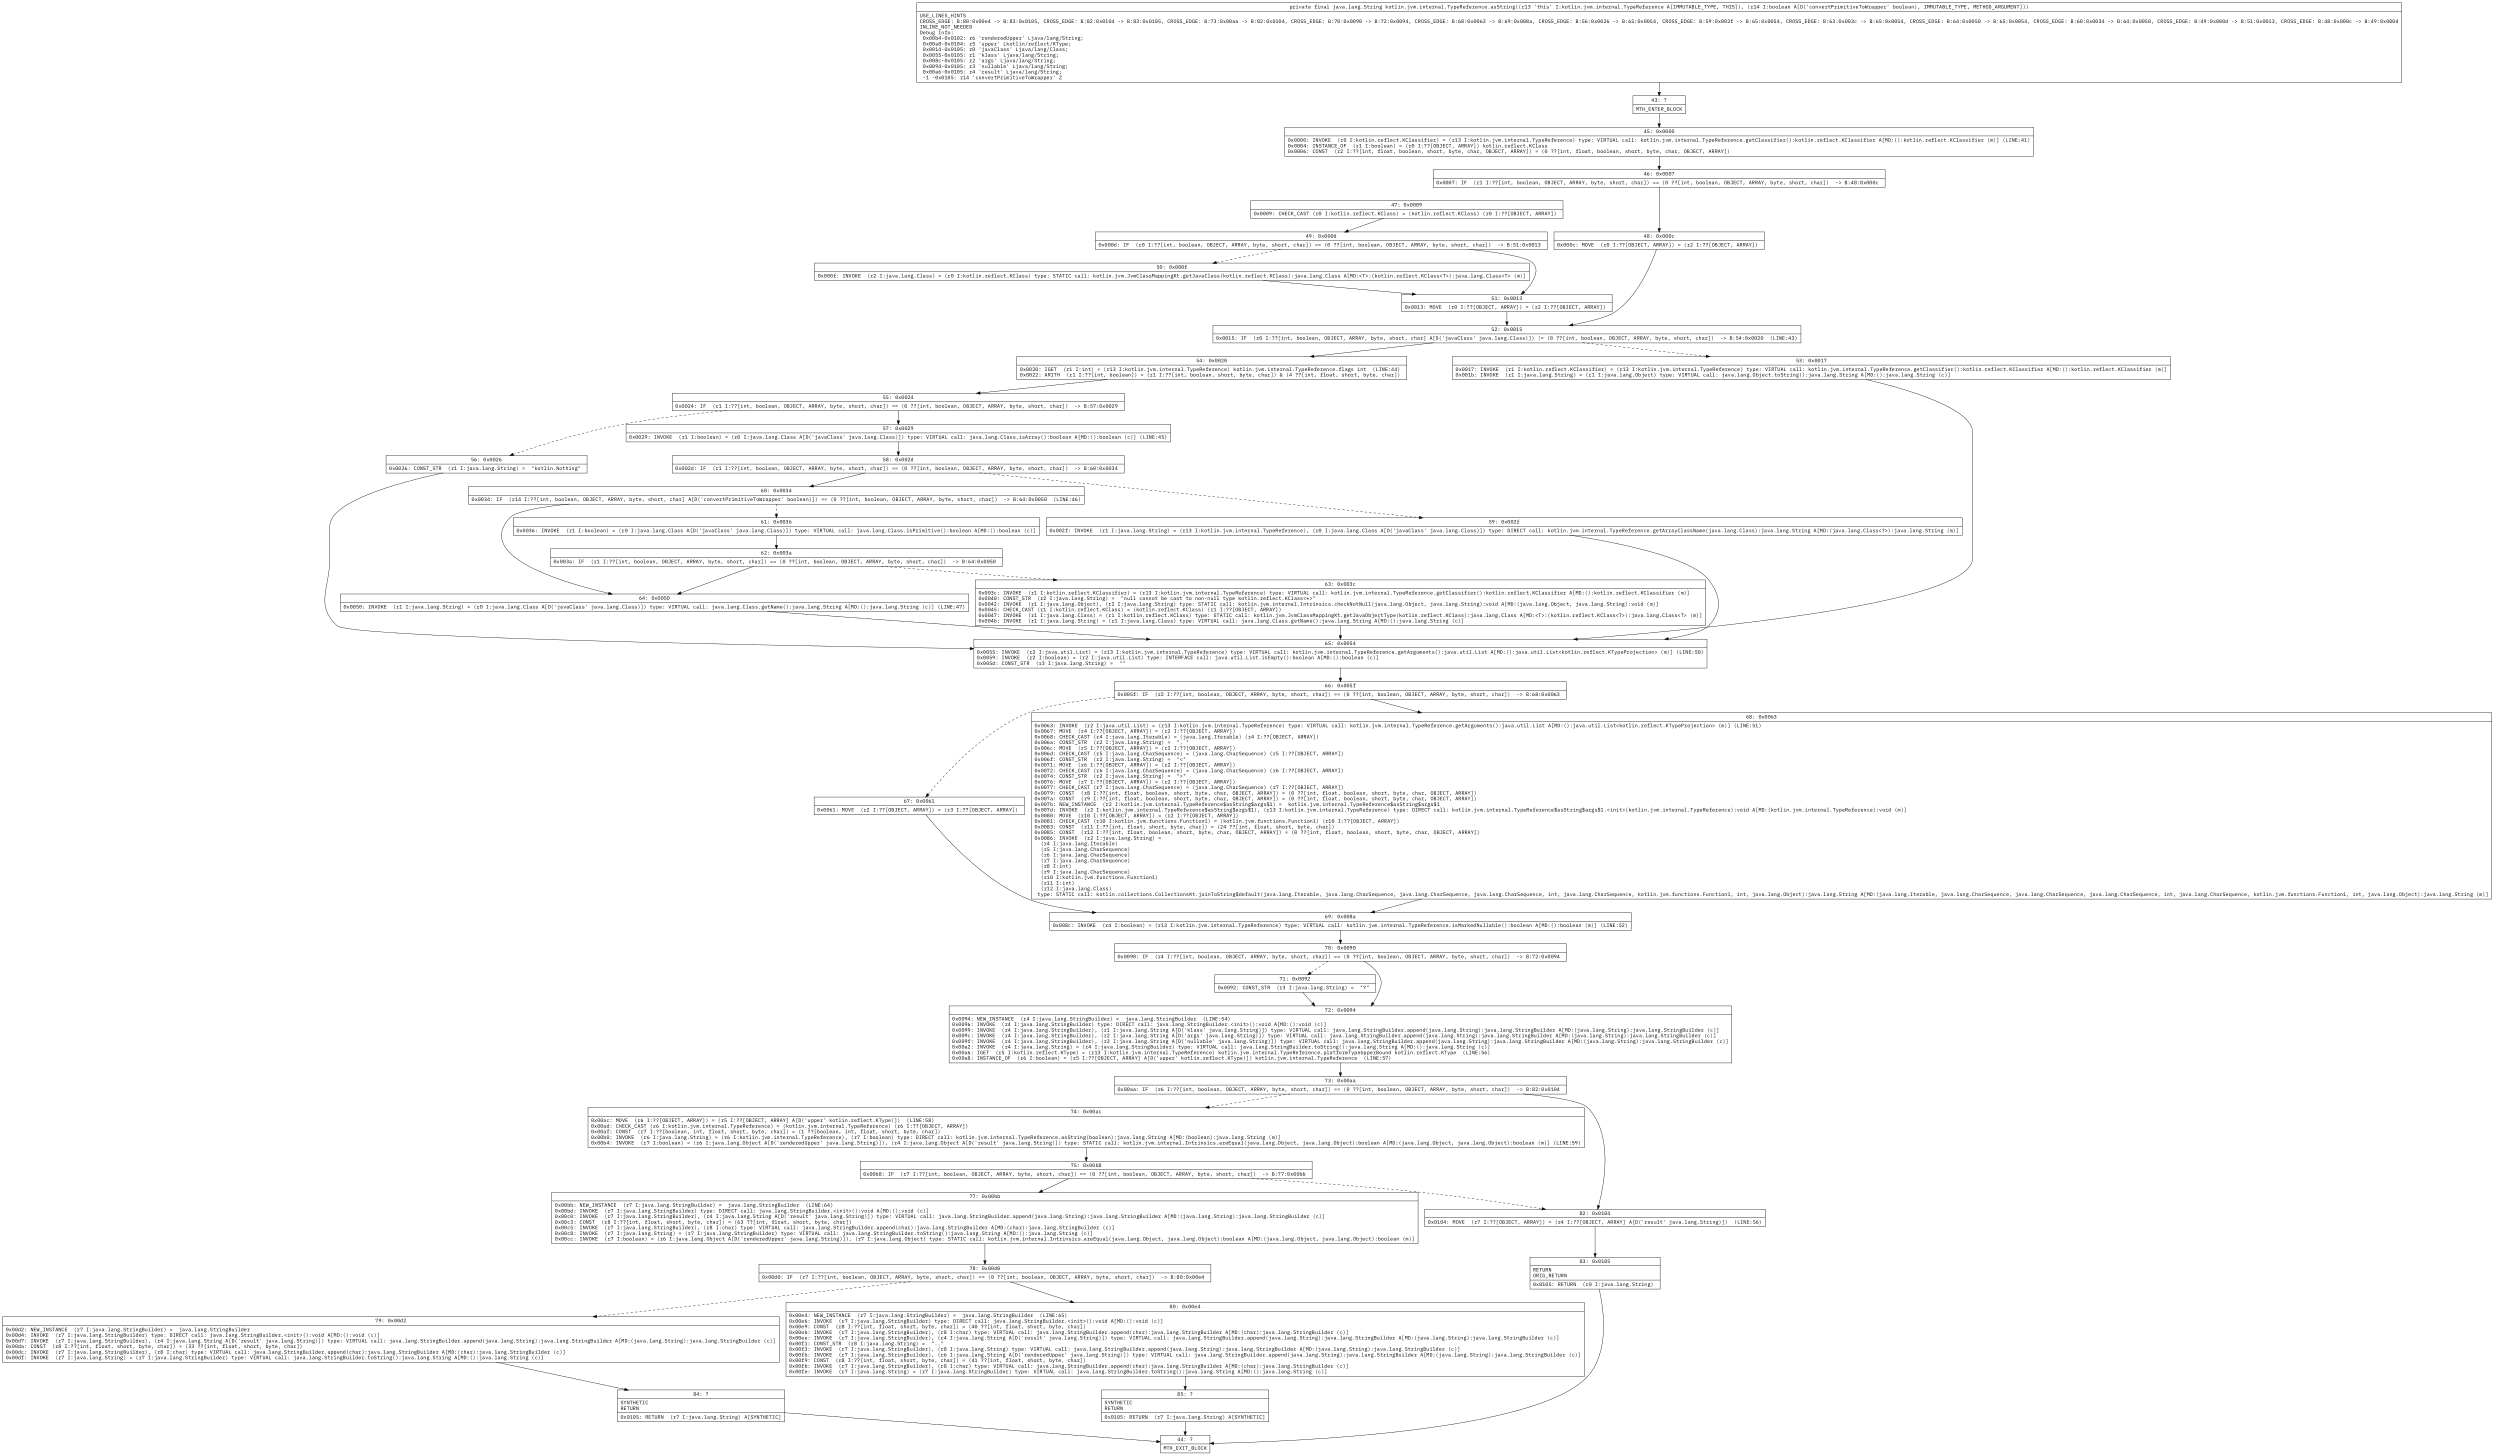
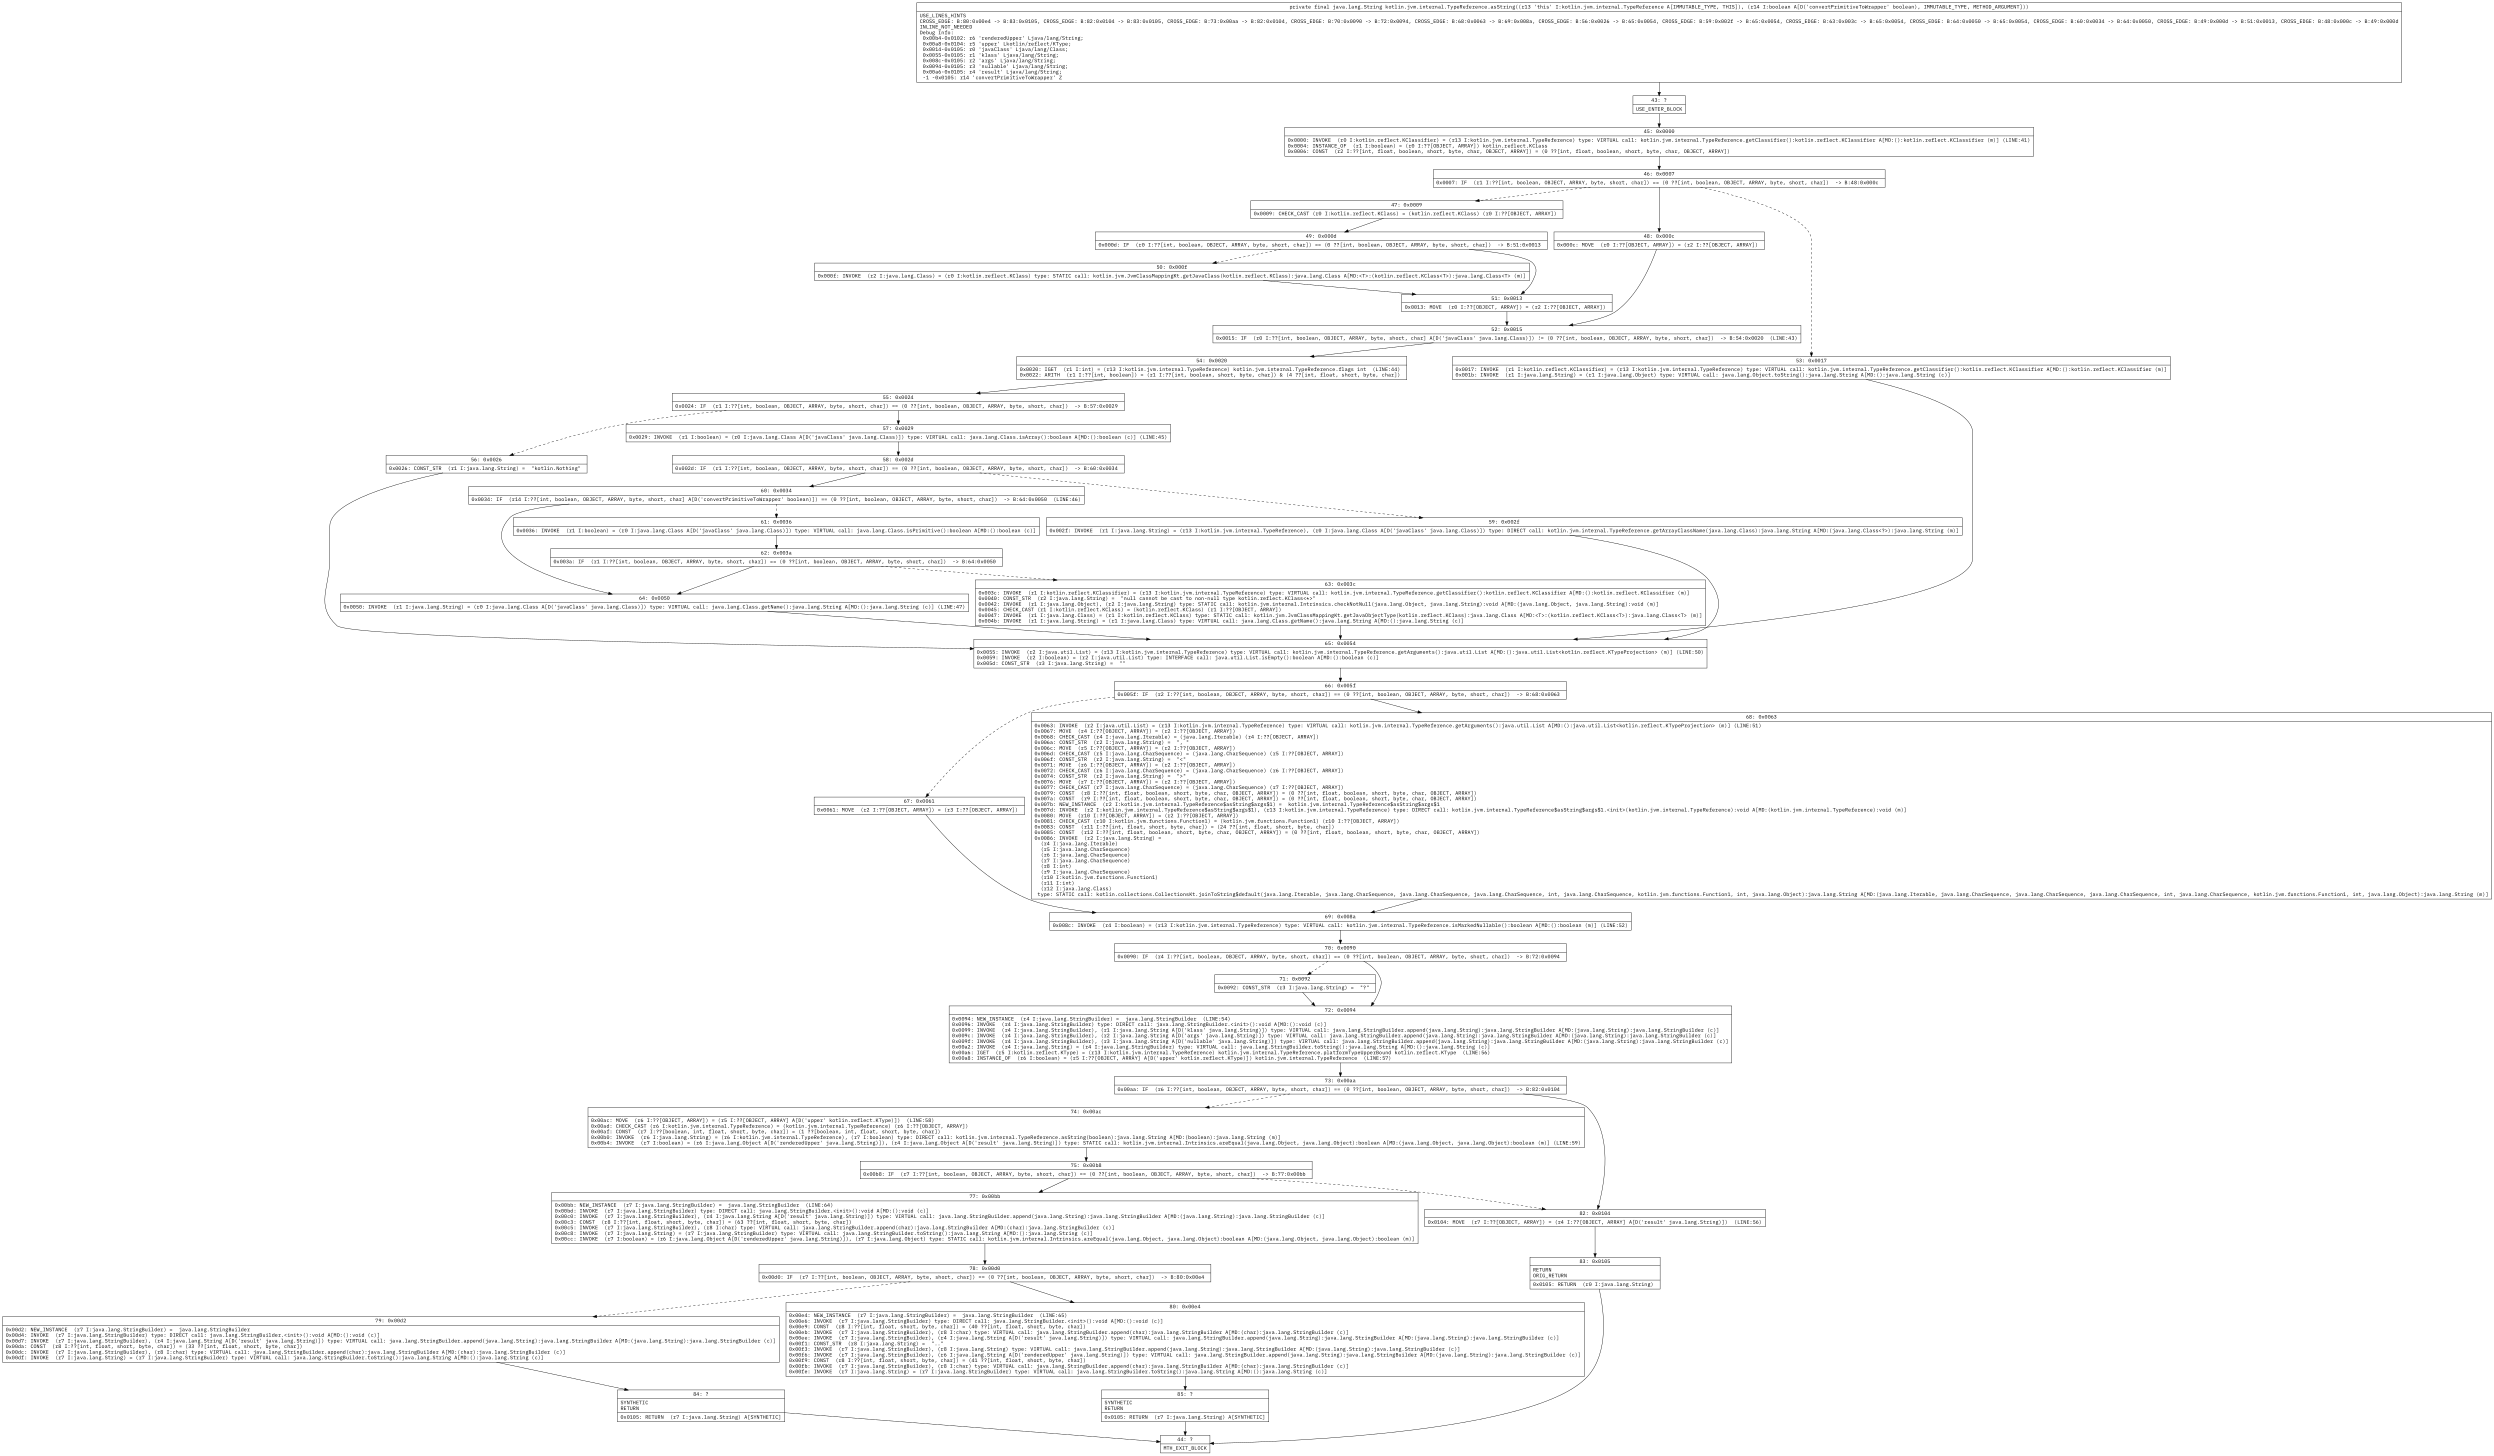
(1659, 109) -> (1659, 109)
none -> (1535, 194)
(1644, 349) -> (1809, 233)
